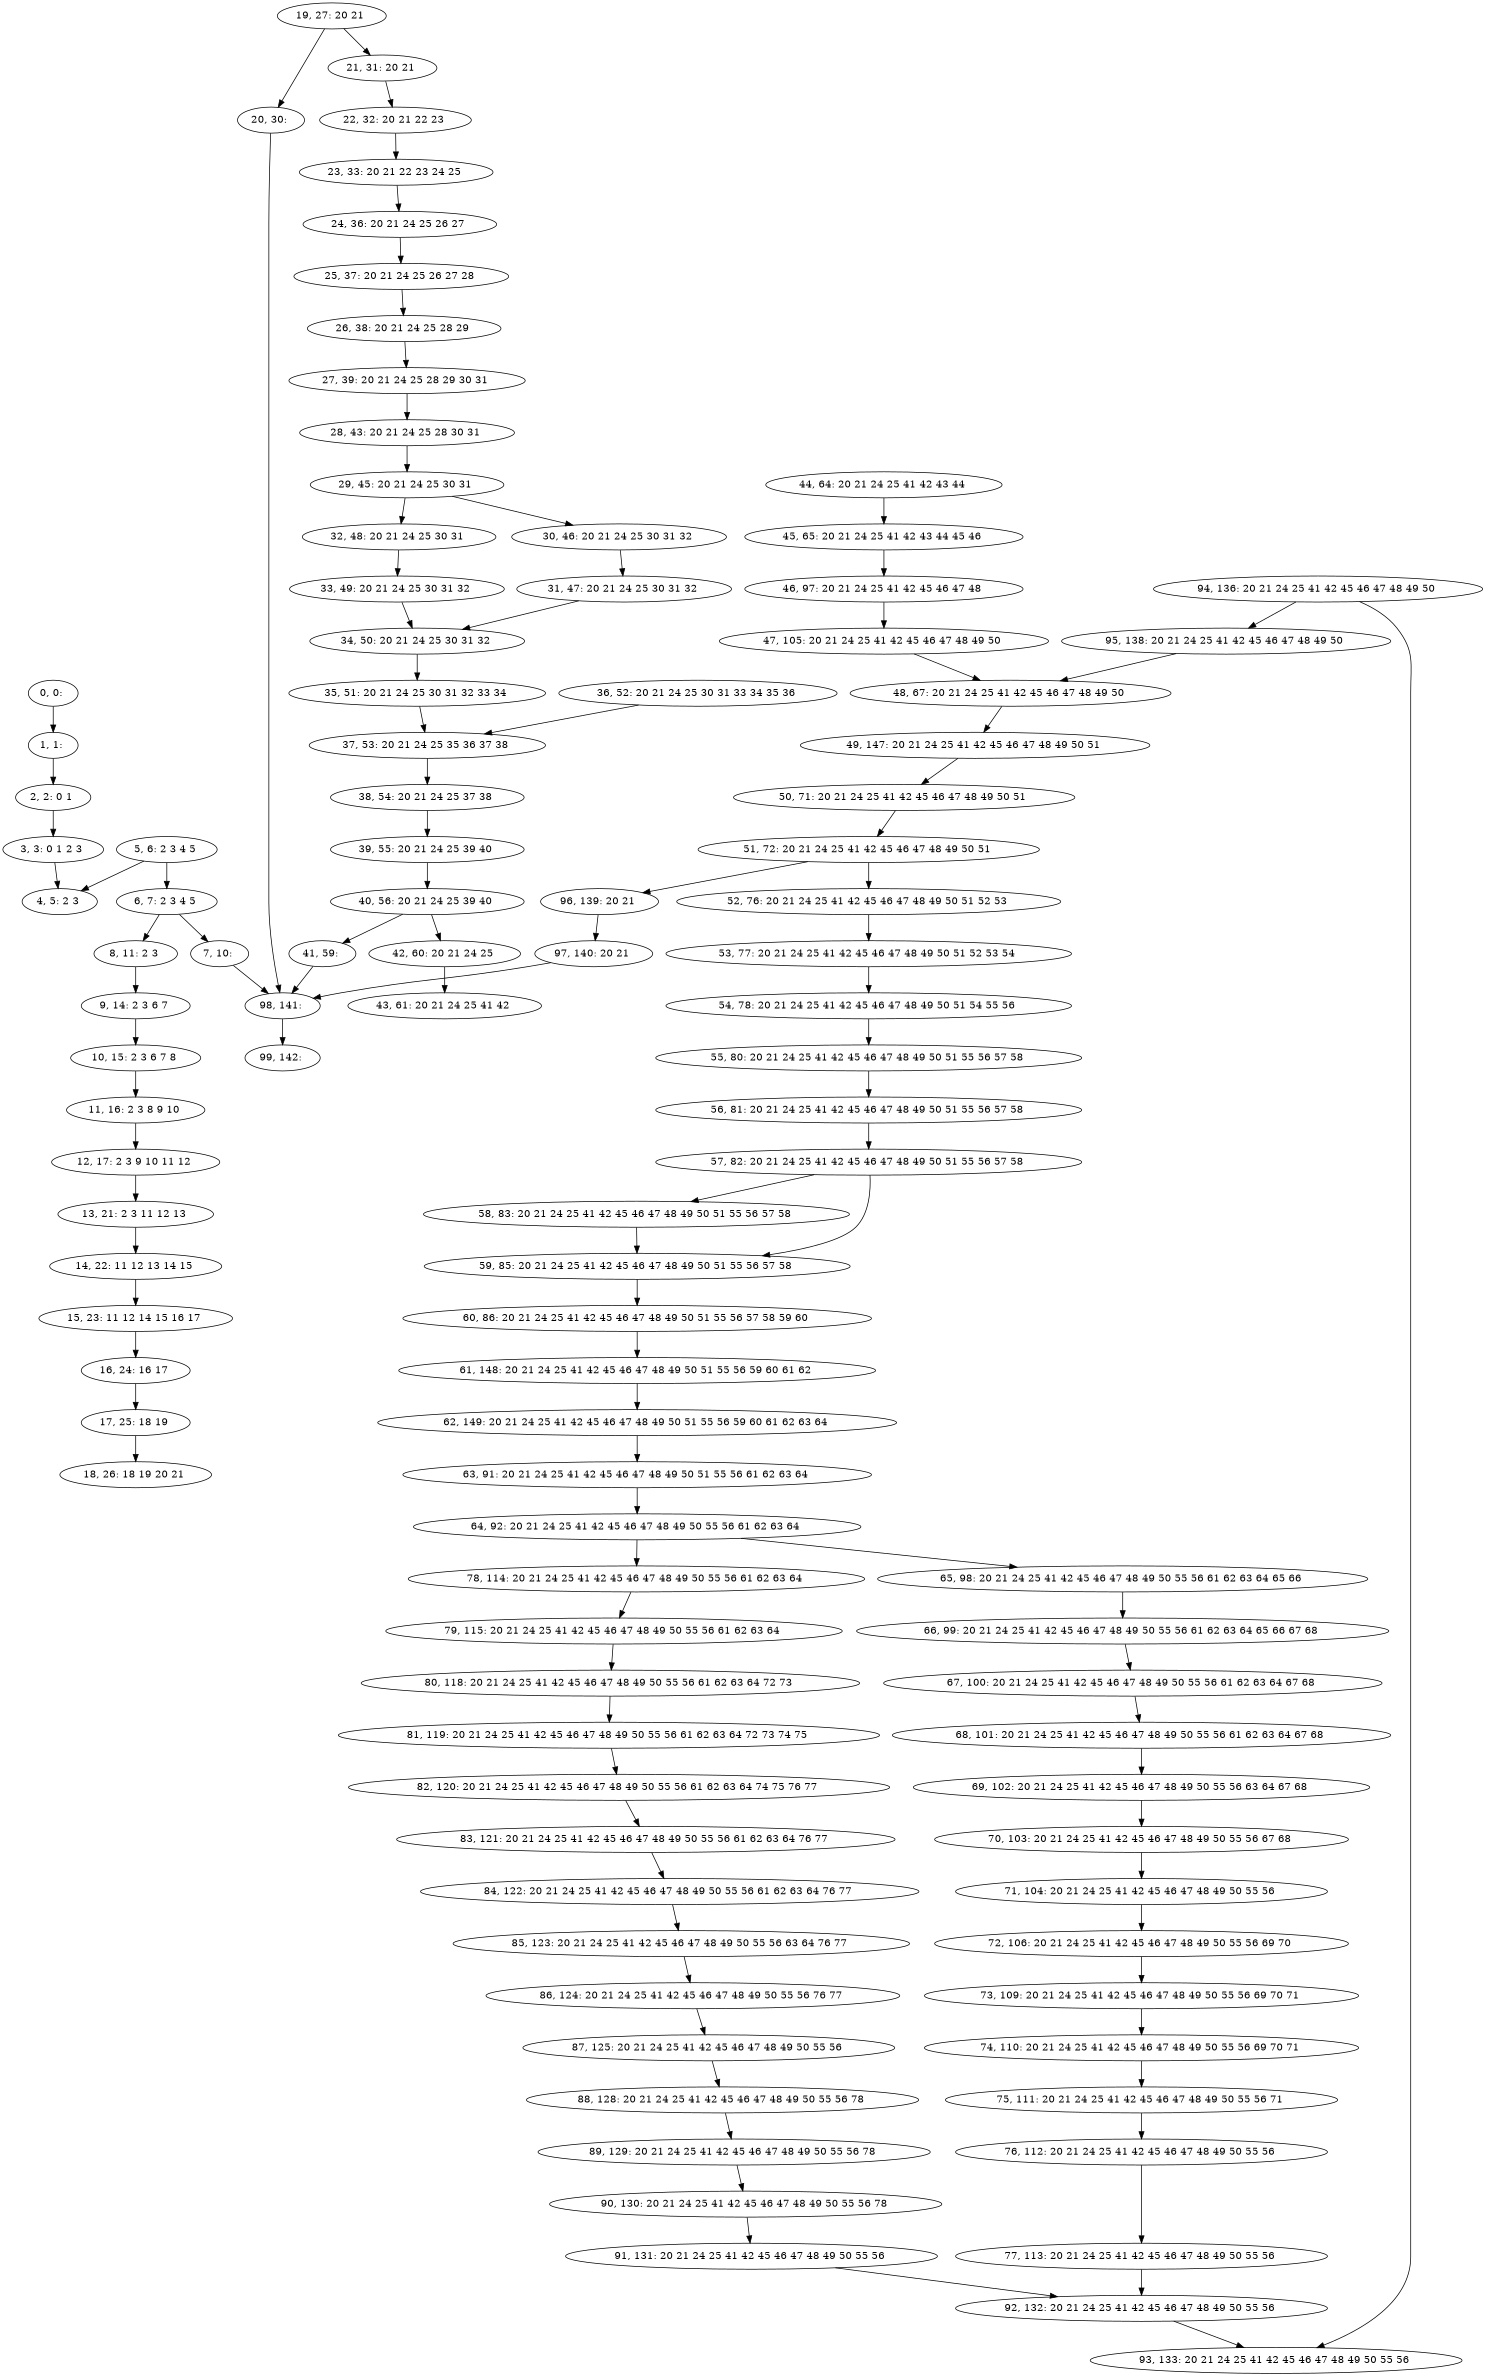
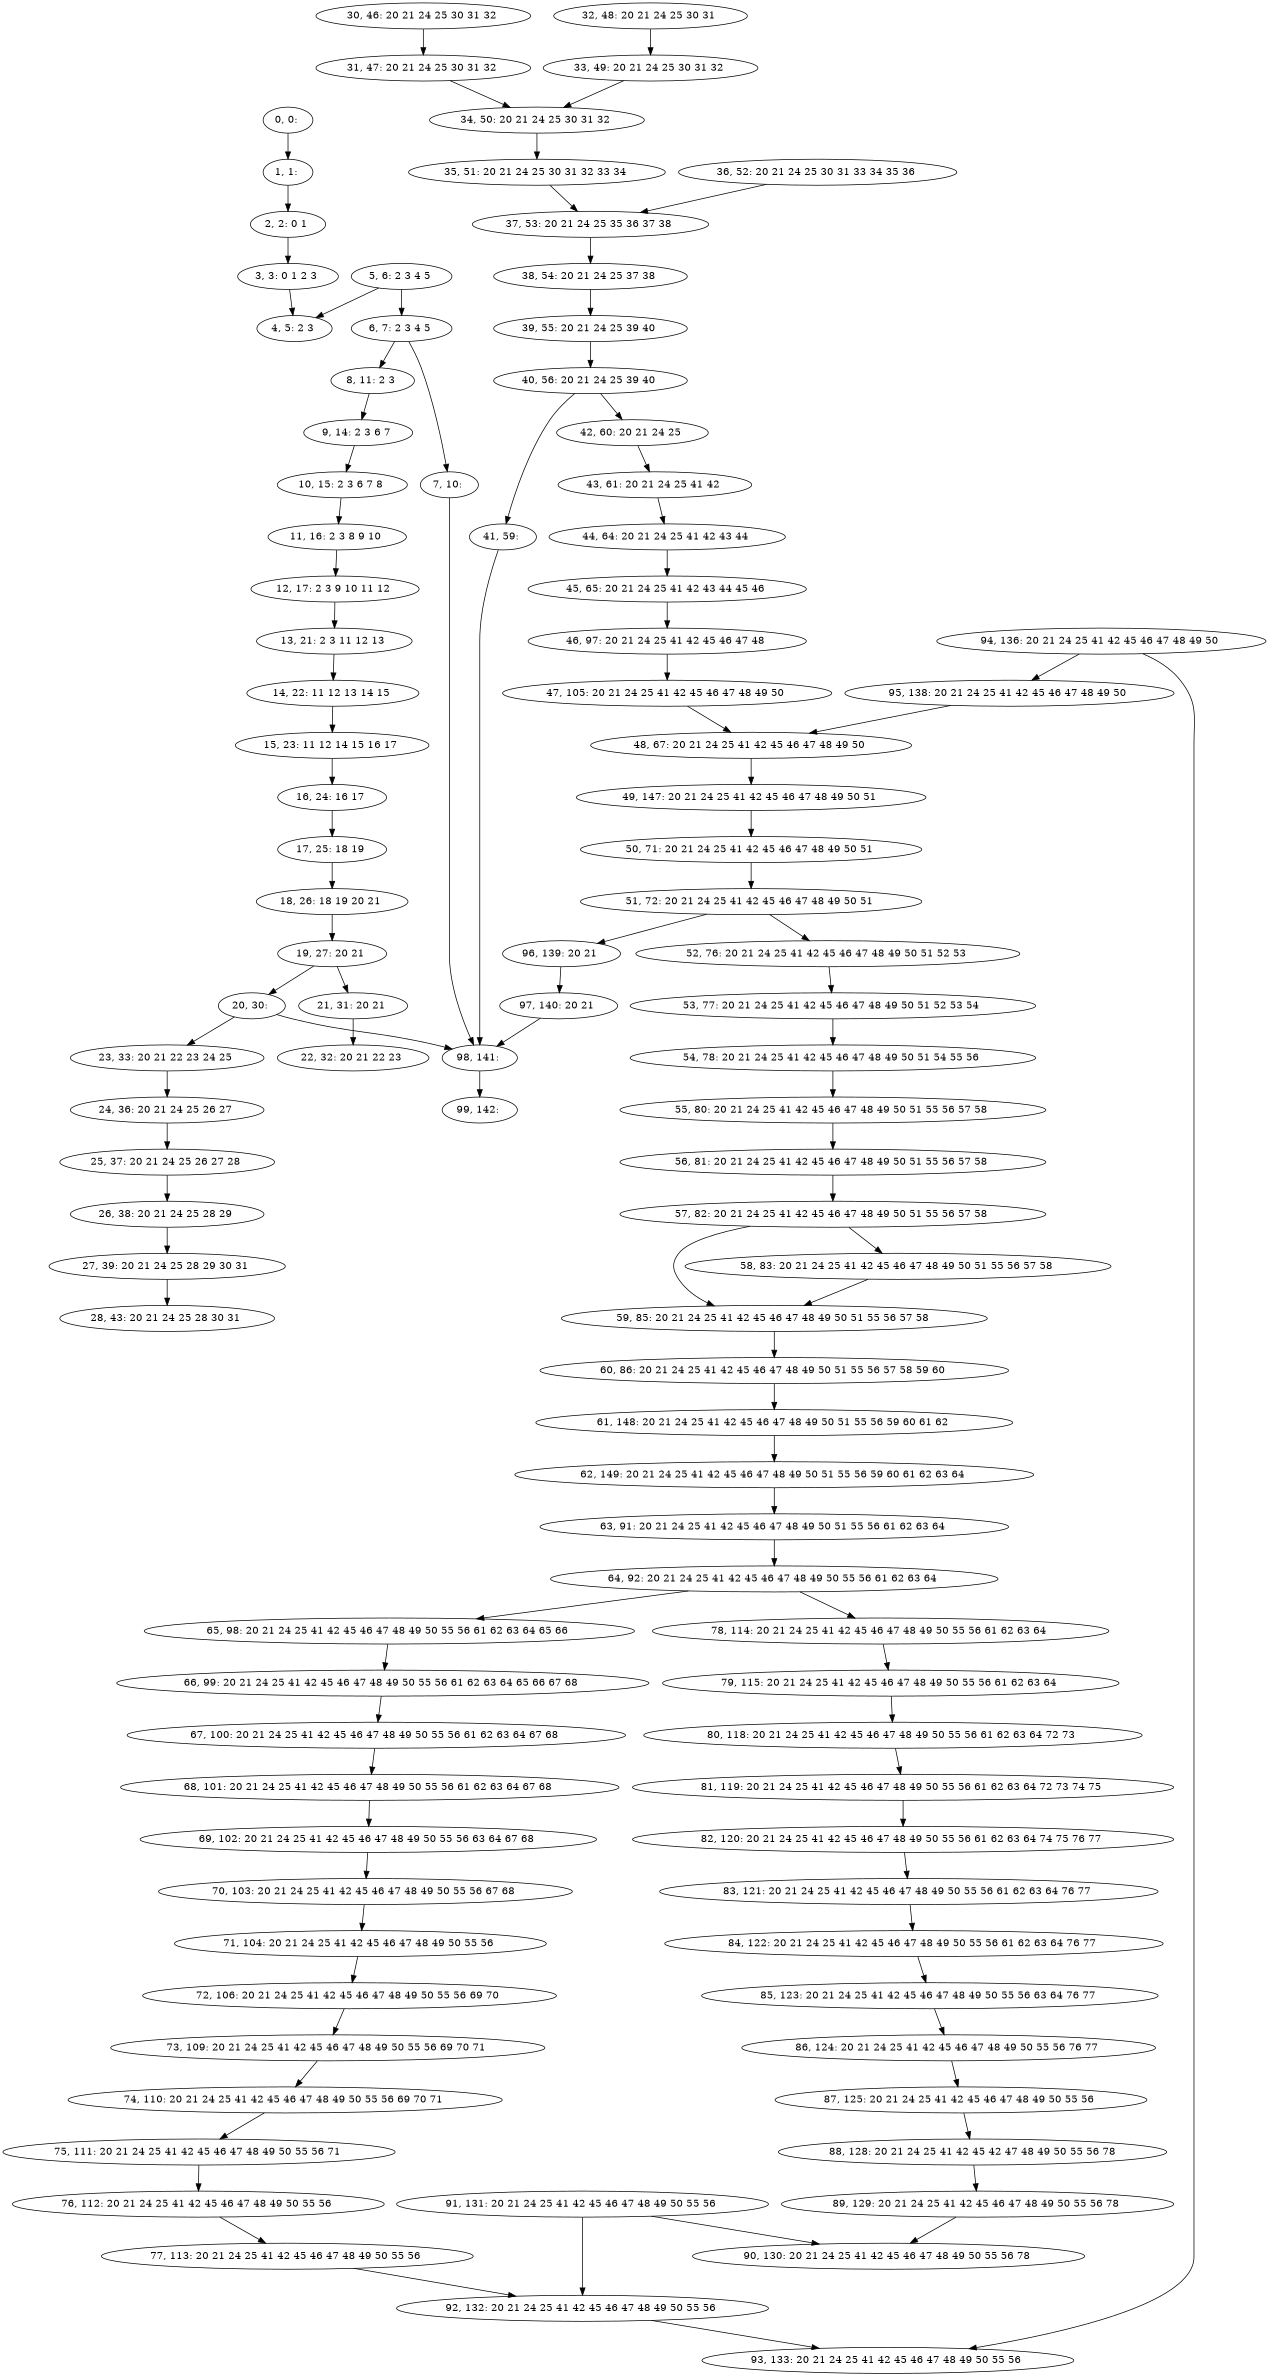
(396, 143) -> (214, 1029)
(407, 485) -> none
none -> (660, 507)
none -> (332, 924)
(723, 2100) -> (973, 2152)
(748, 2227) -> (732, 2230)
